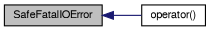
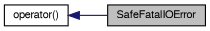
(128, 15) -> (93, 15)
